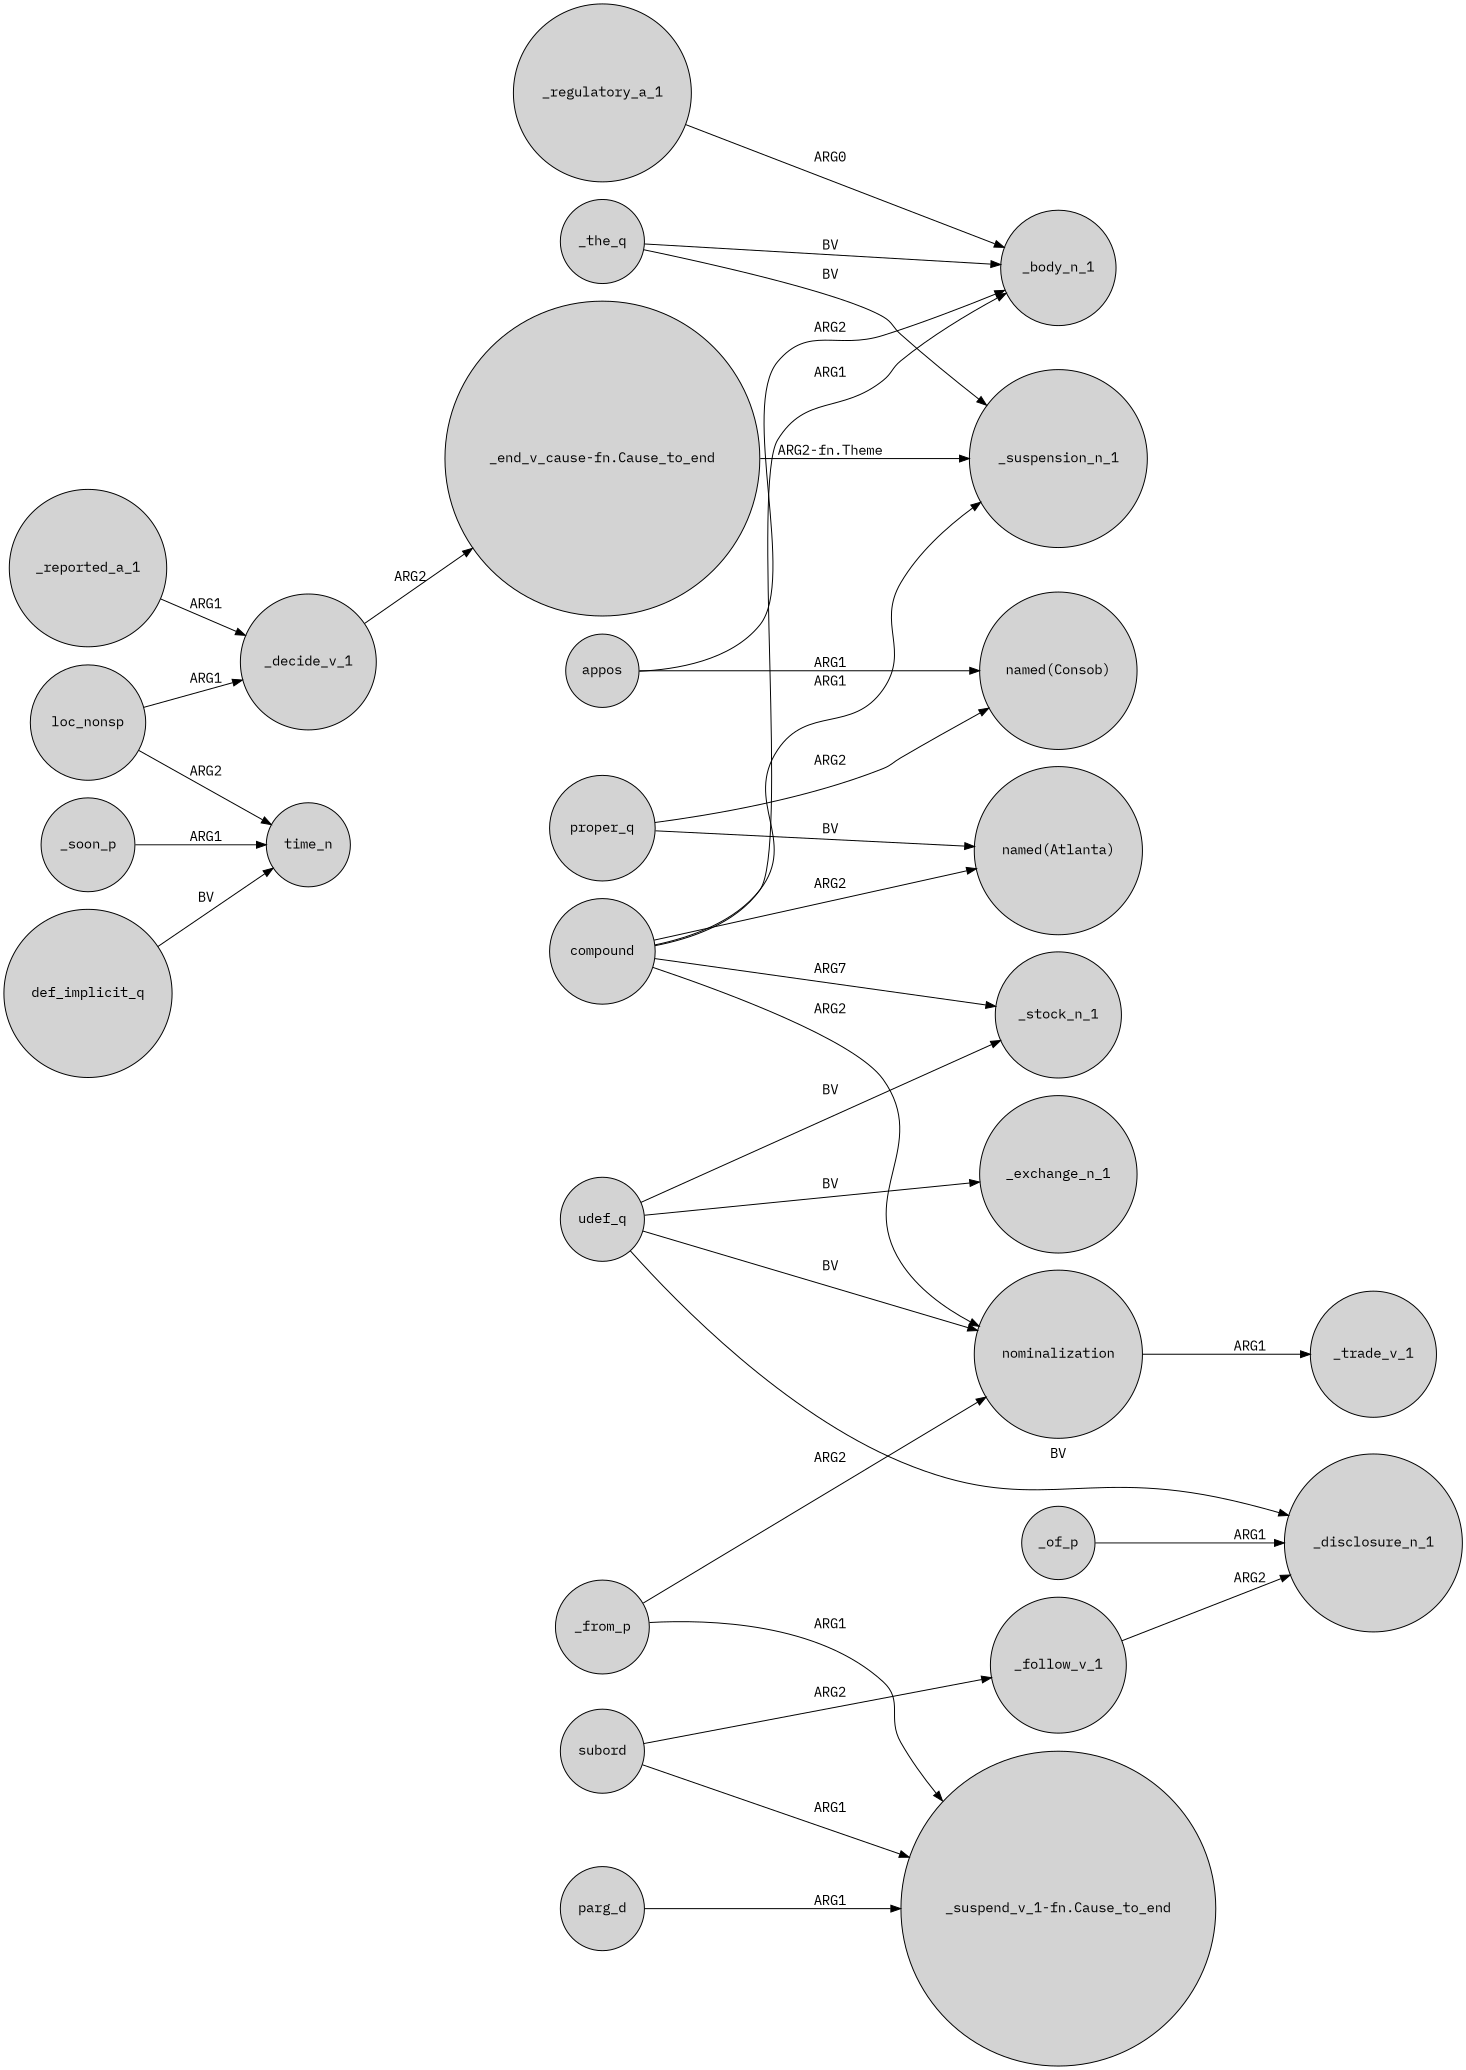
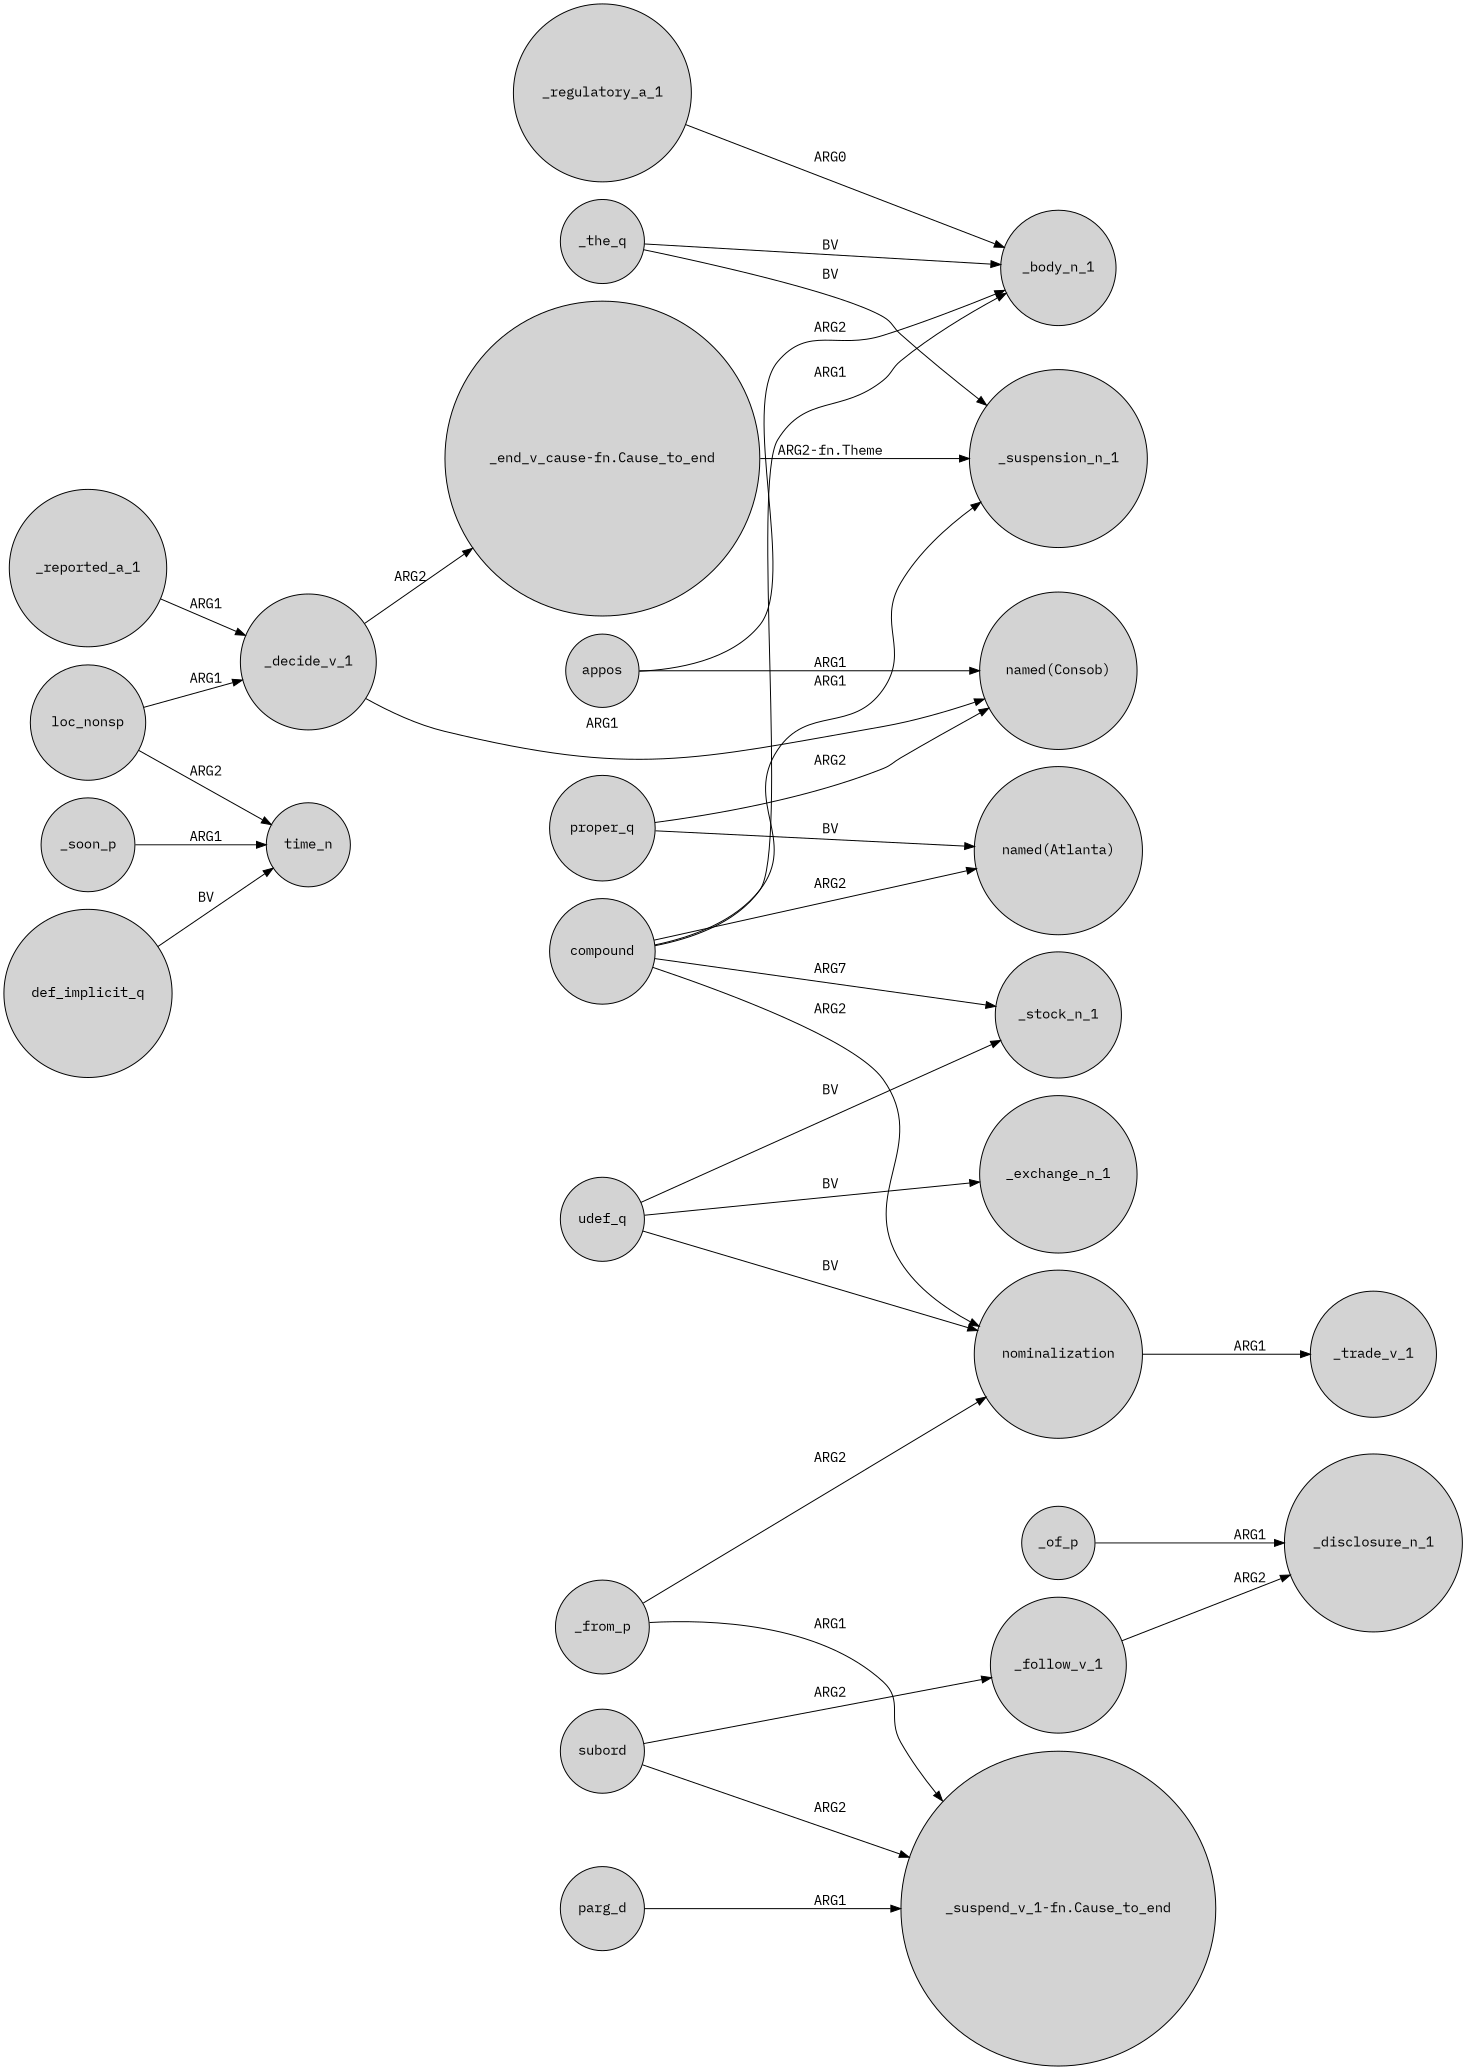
none -> (669, 758)
(919, 1468) -> none
(830, 1808) -> (830, 1808)
